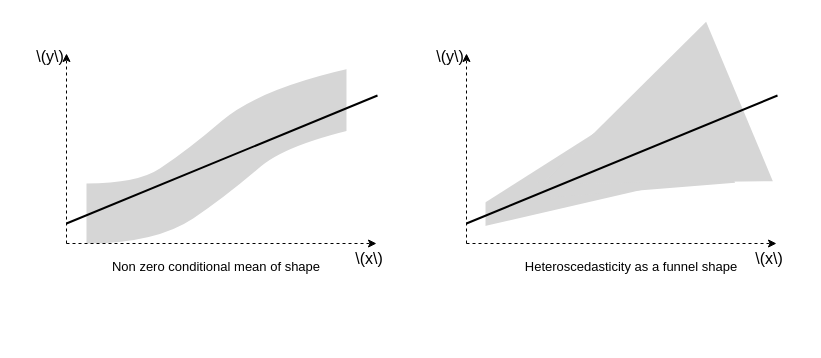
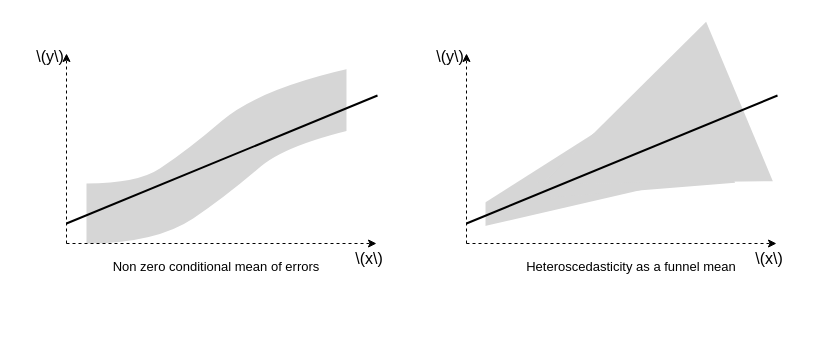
(217, 267) -> (217, 267)
(632, 267) -> (632, 267)
